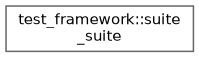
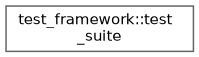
(100, 29) -> (100, 29)
